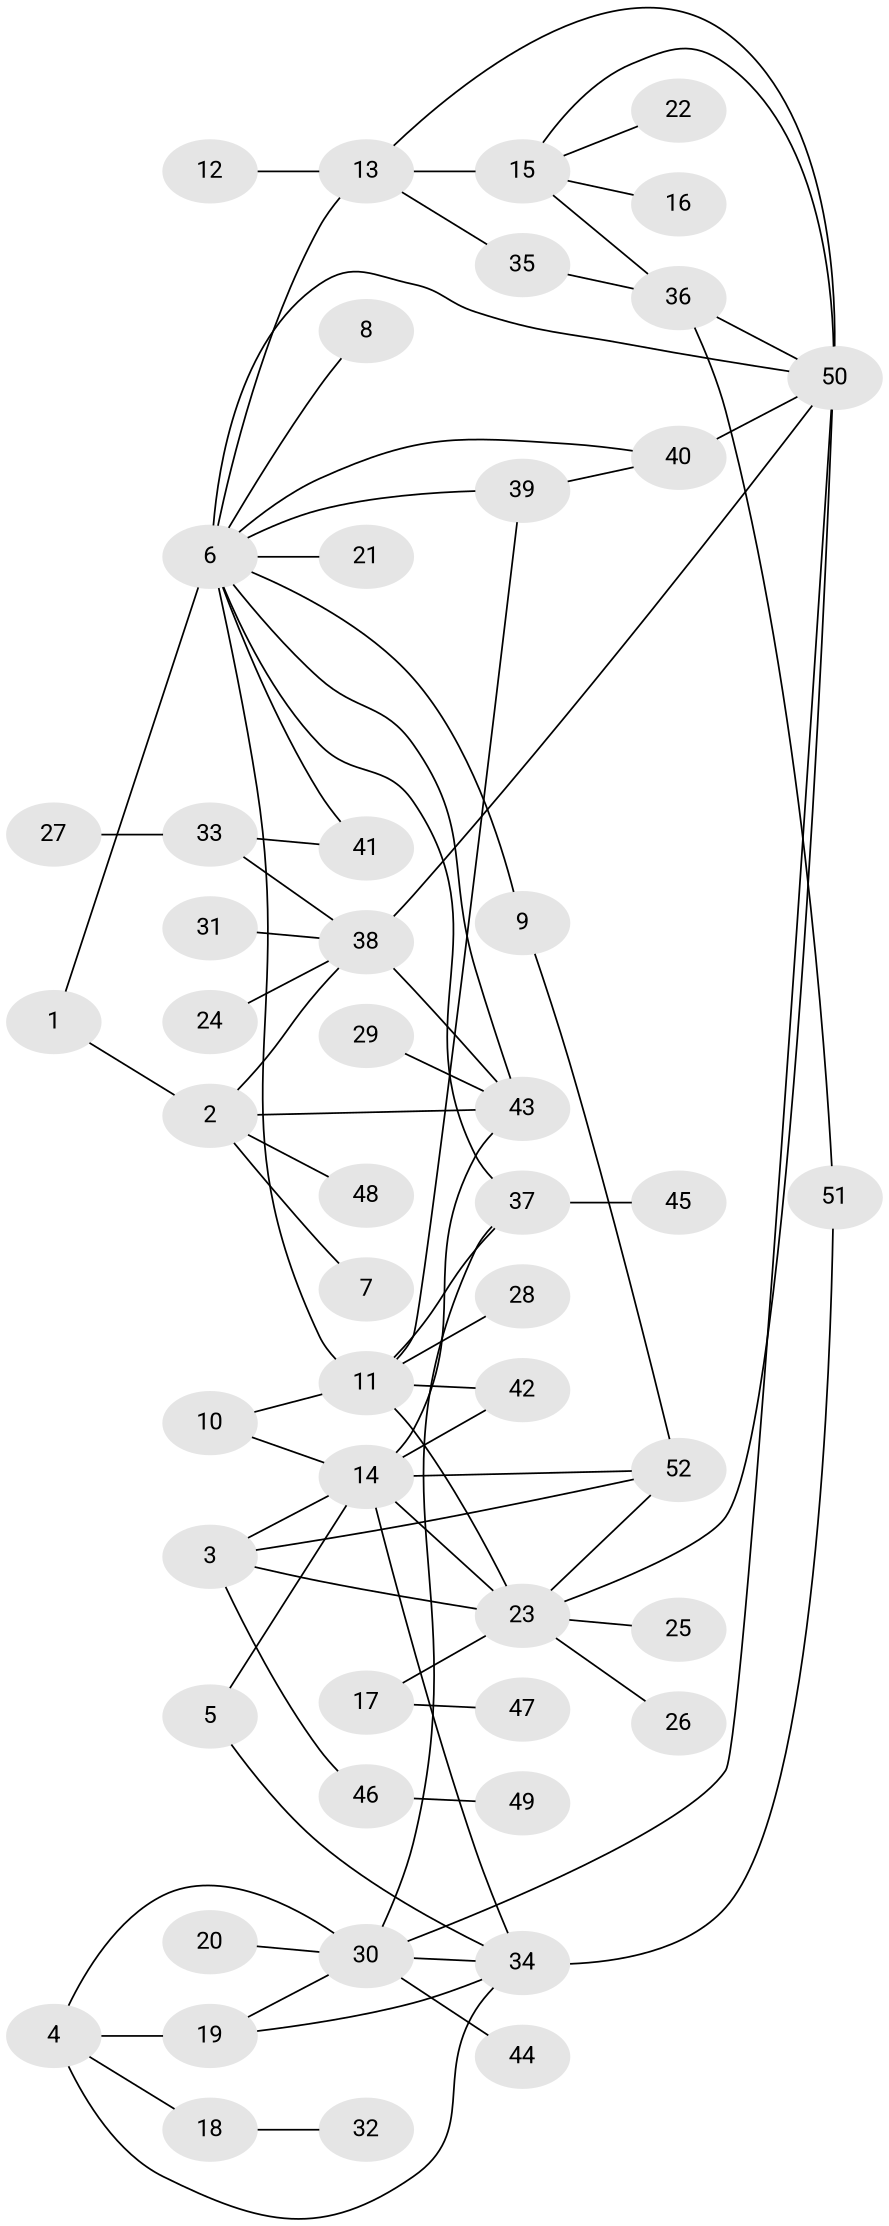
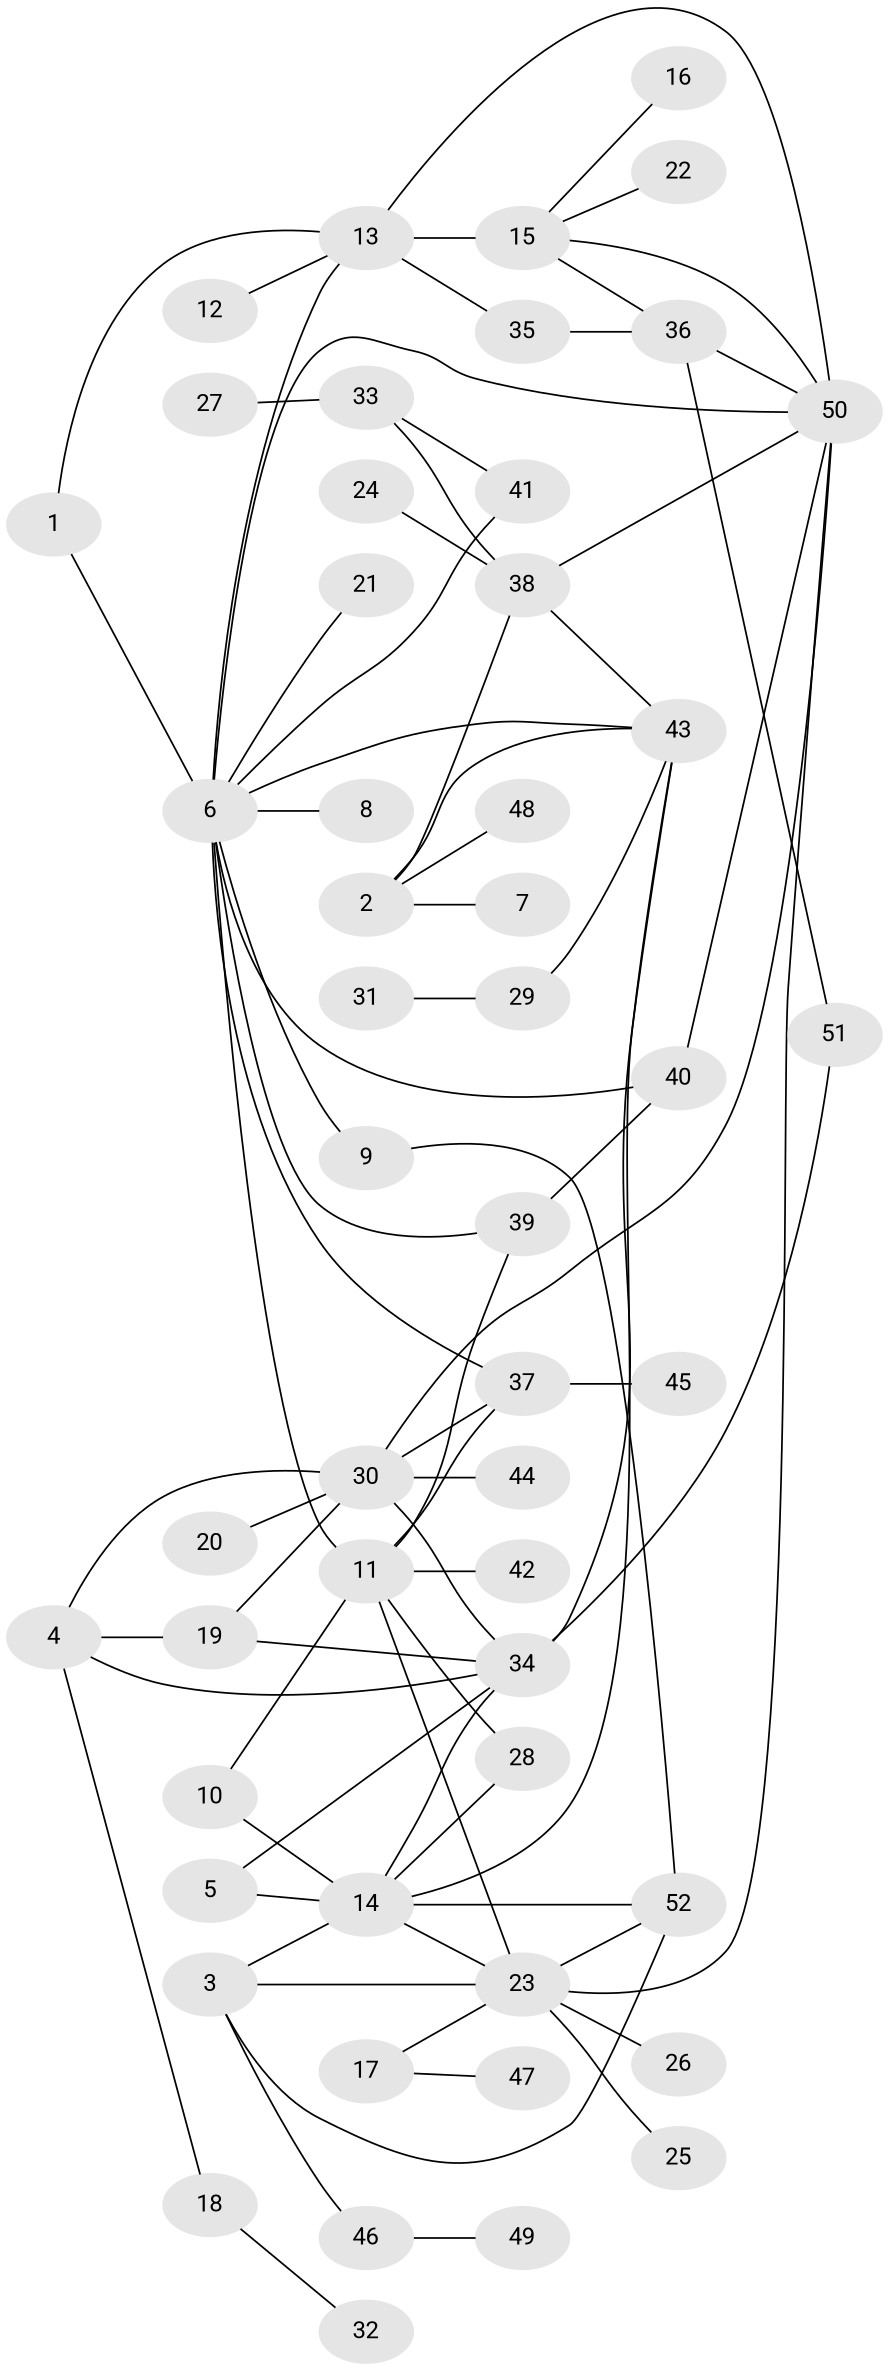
(288, 935) -> (445, 998)
(132, 1069) -> (130, 298)
none -> (624, 1208)
(444, 1434) -> (445, 1832)
